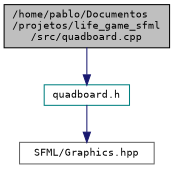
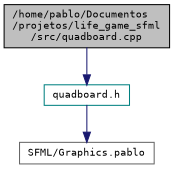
(87, 153) -> (87, 153)
